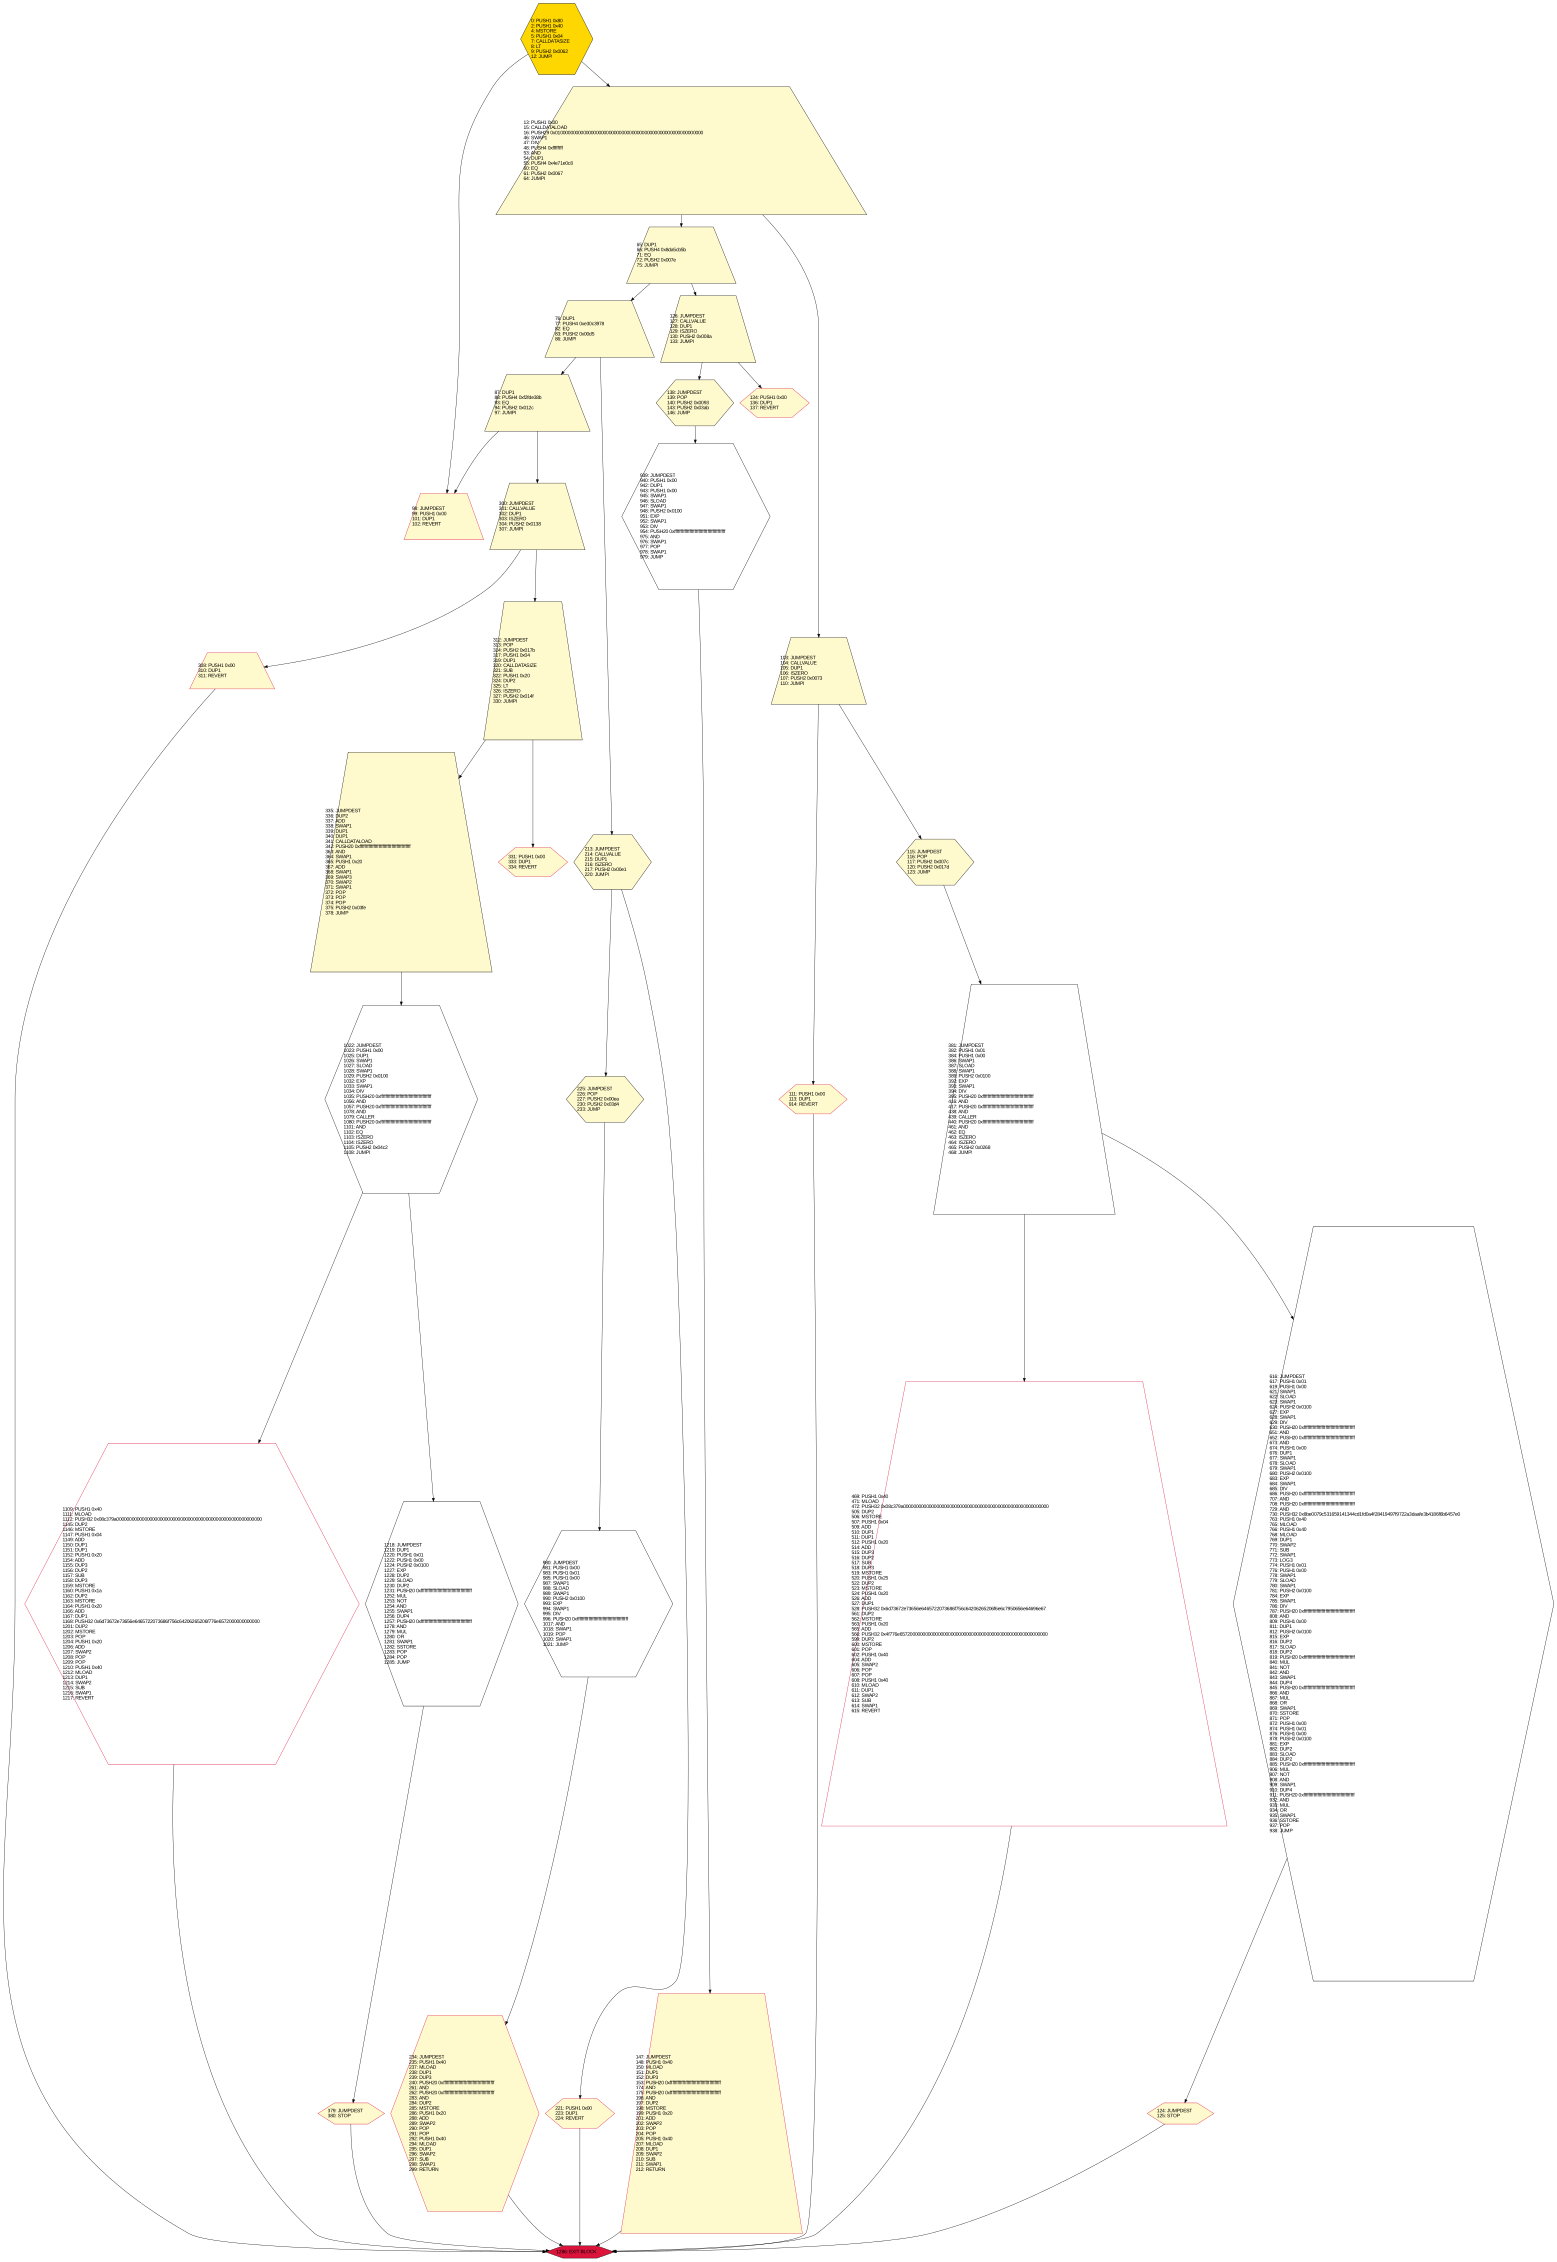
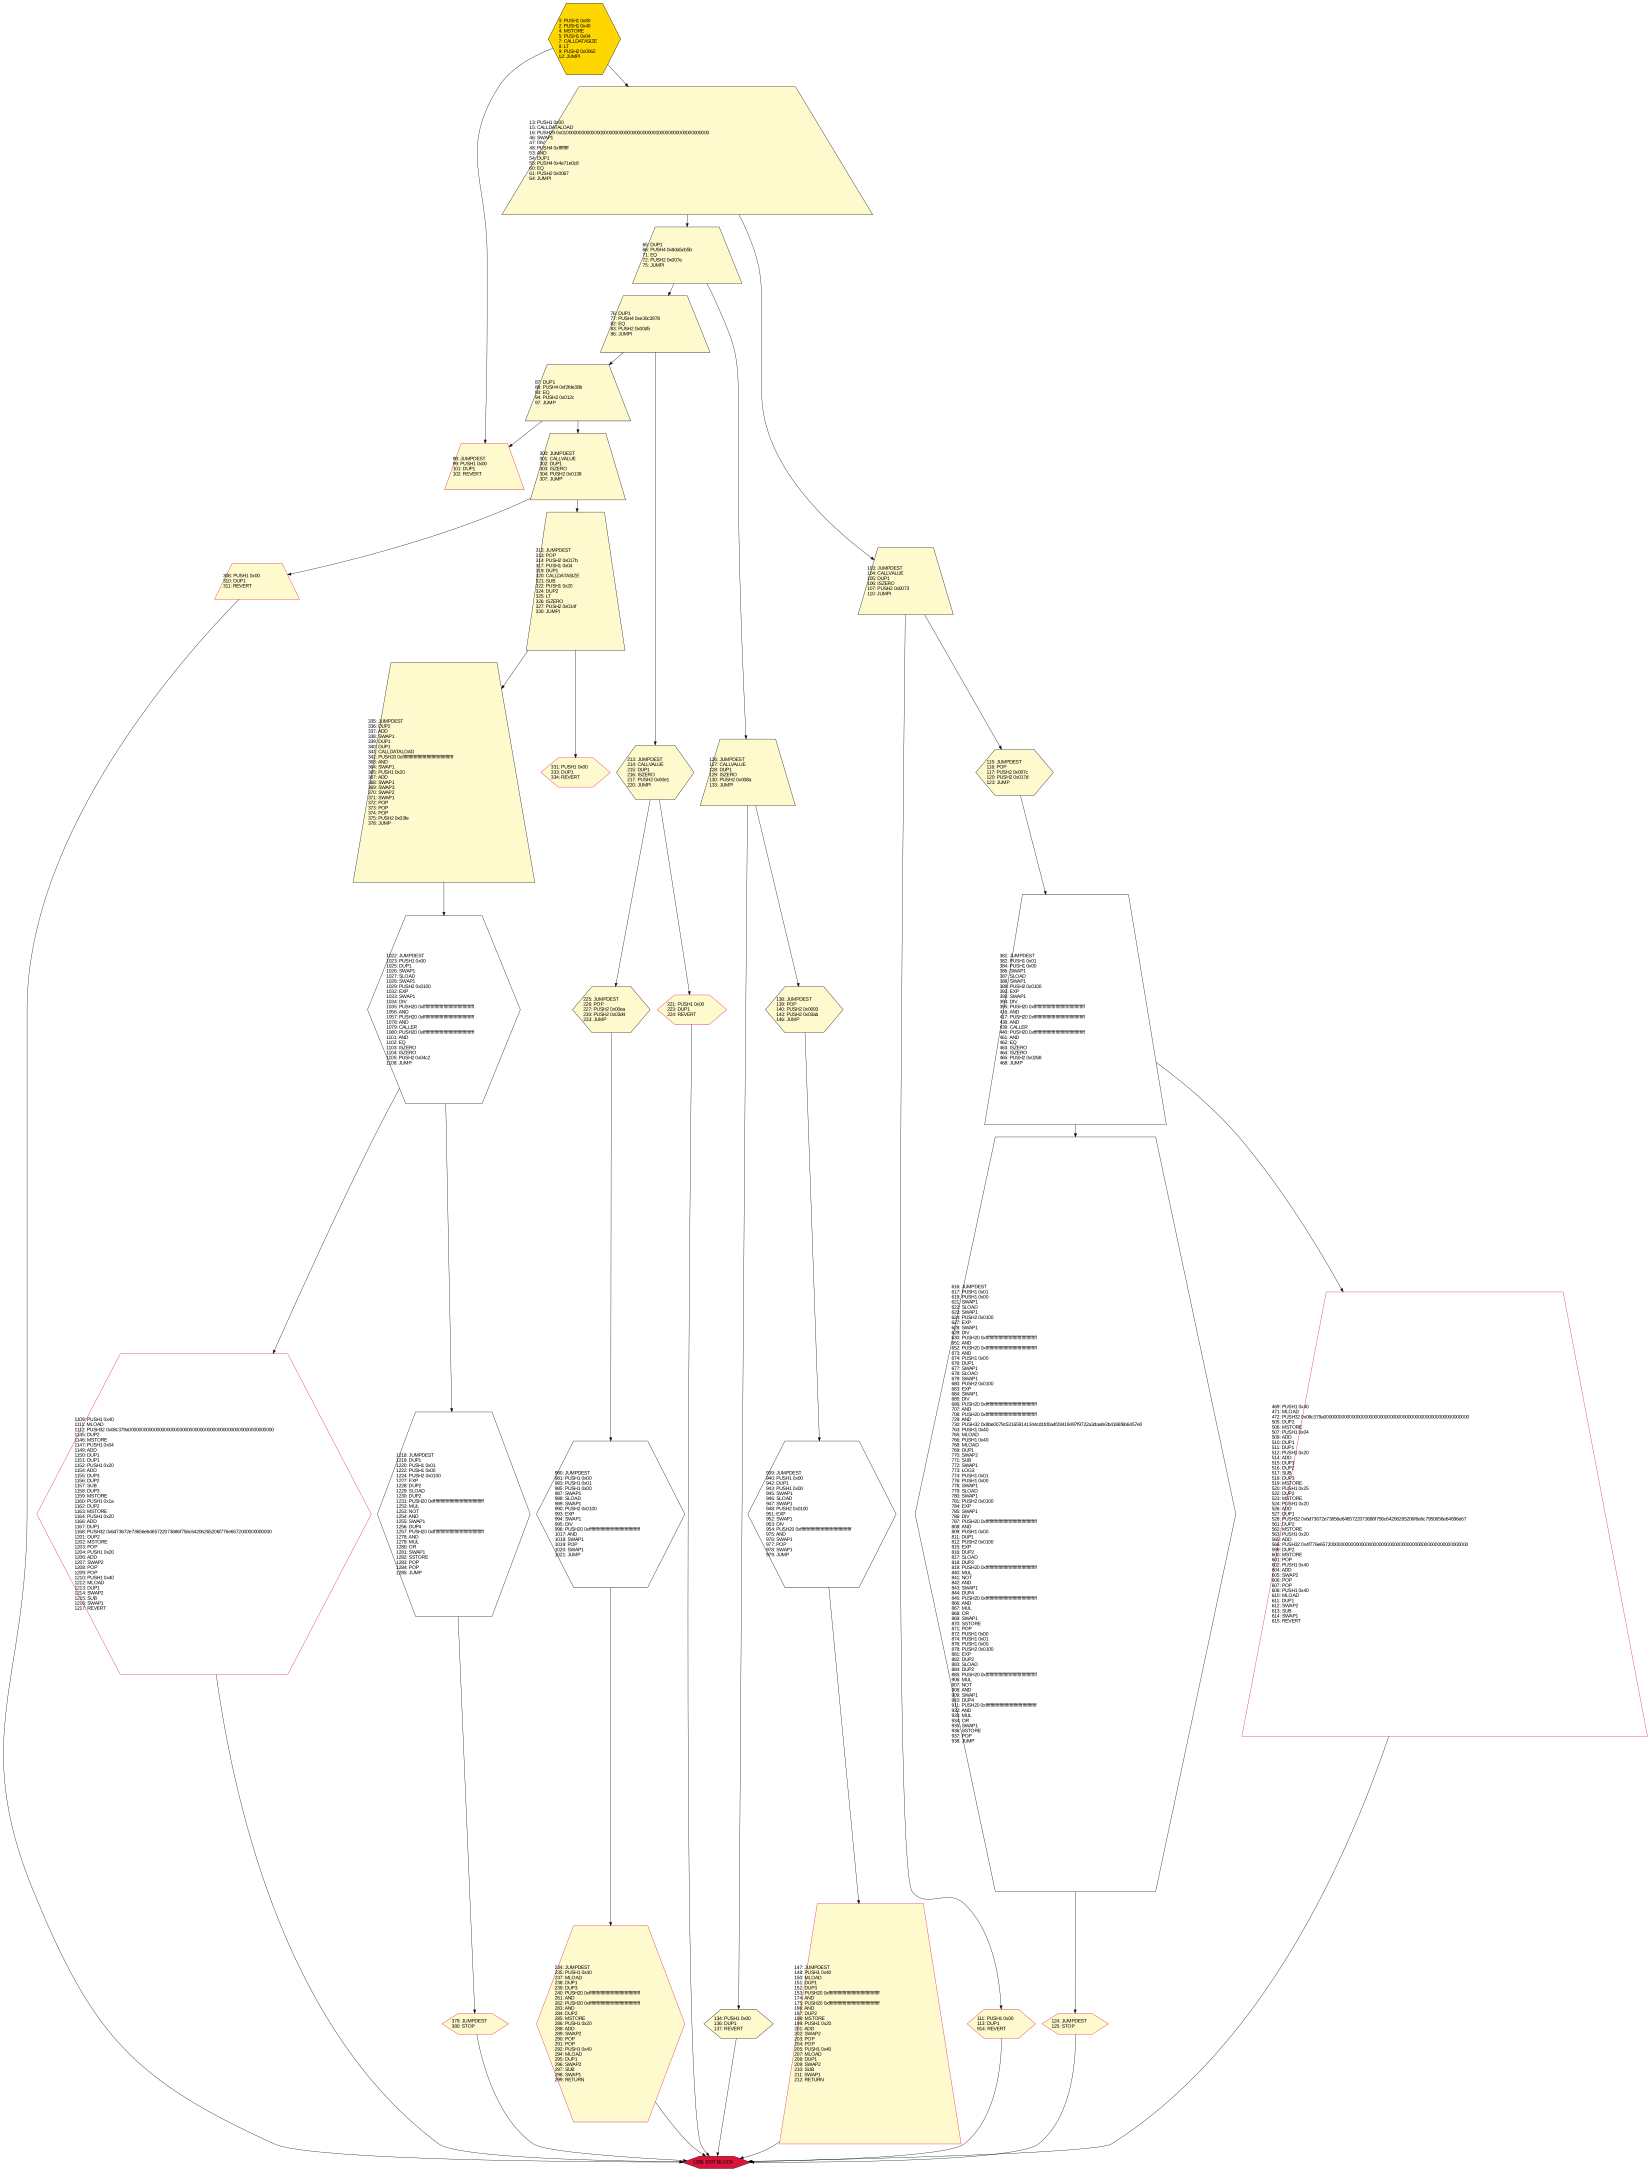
(775, 403) -> (739, 2024)
none -> (727, 2096)
